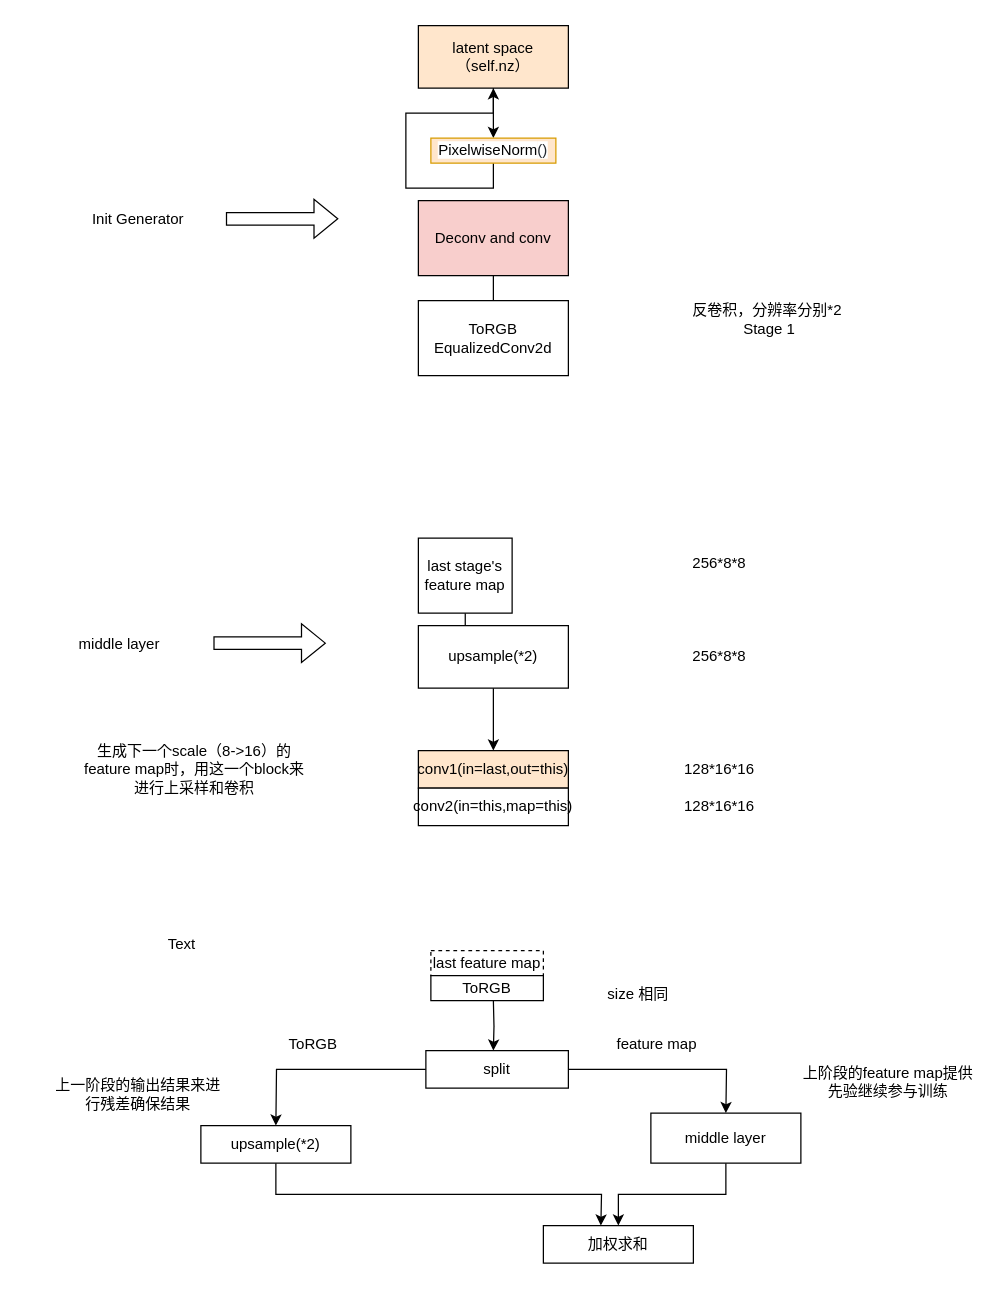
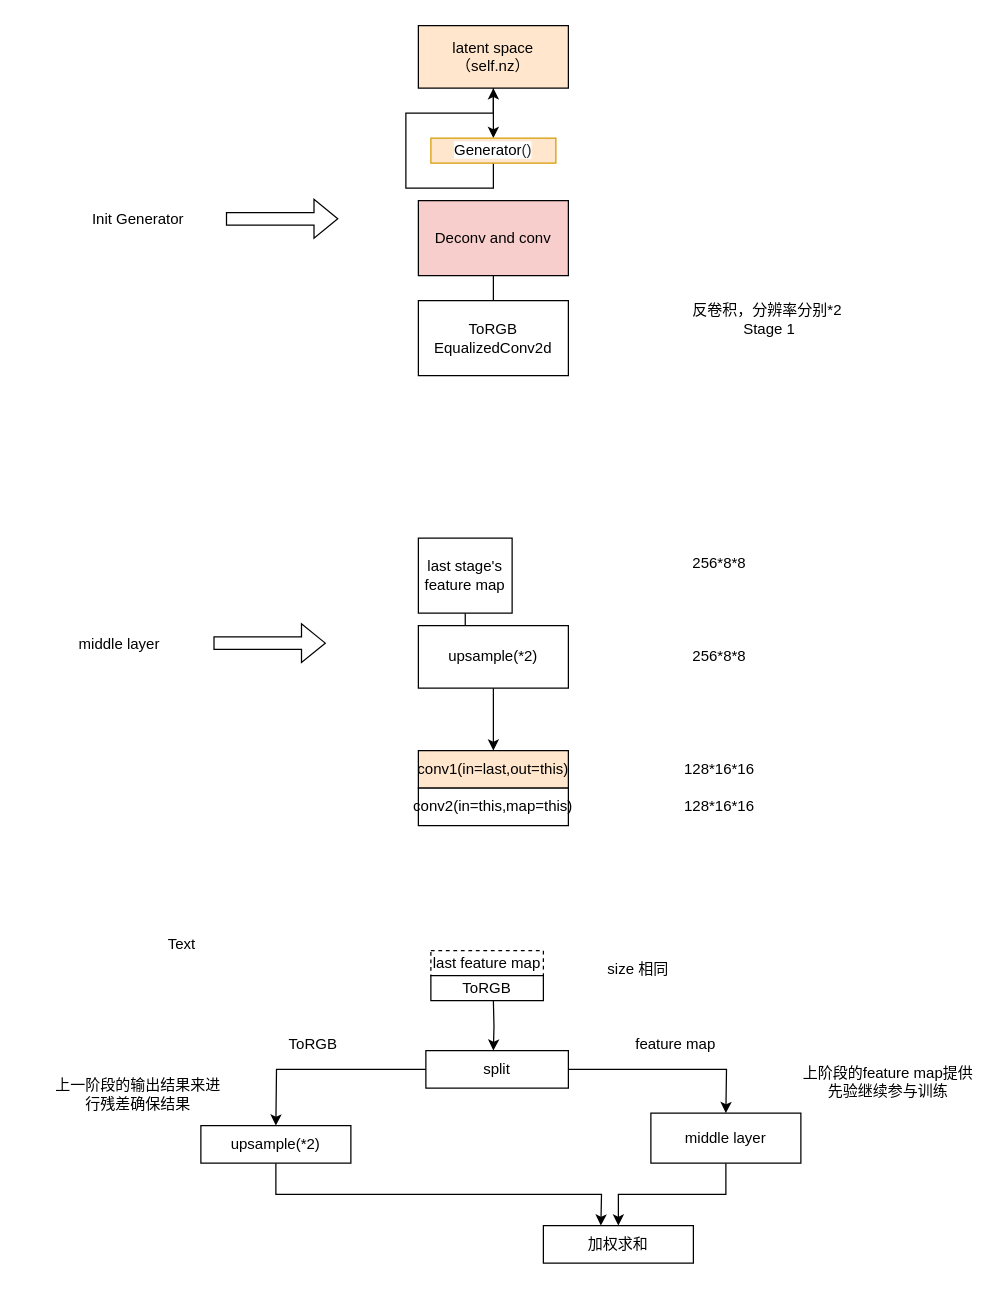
(493, 151) -> (493, 151)
(194, 769) -> none
(638, 994) -> (638, 969)
(657, 1044) -> (676, 1044)
